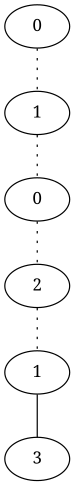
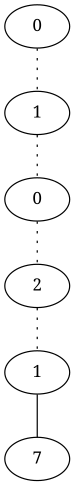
(37, 459) -> (37, 459)
